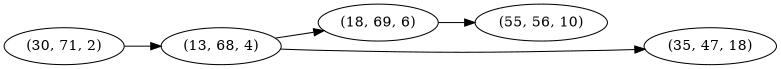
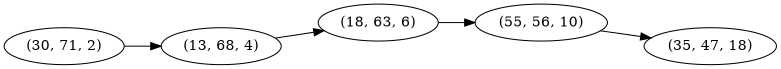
(378, 23) -> (378, 23)
(458, 52) -> (621, 34)
